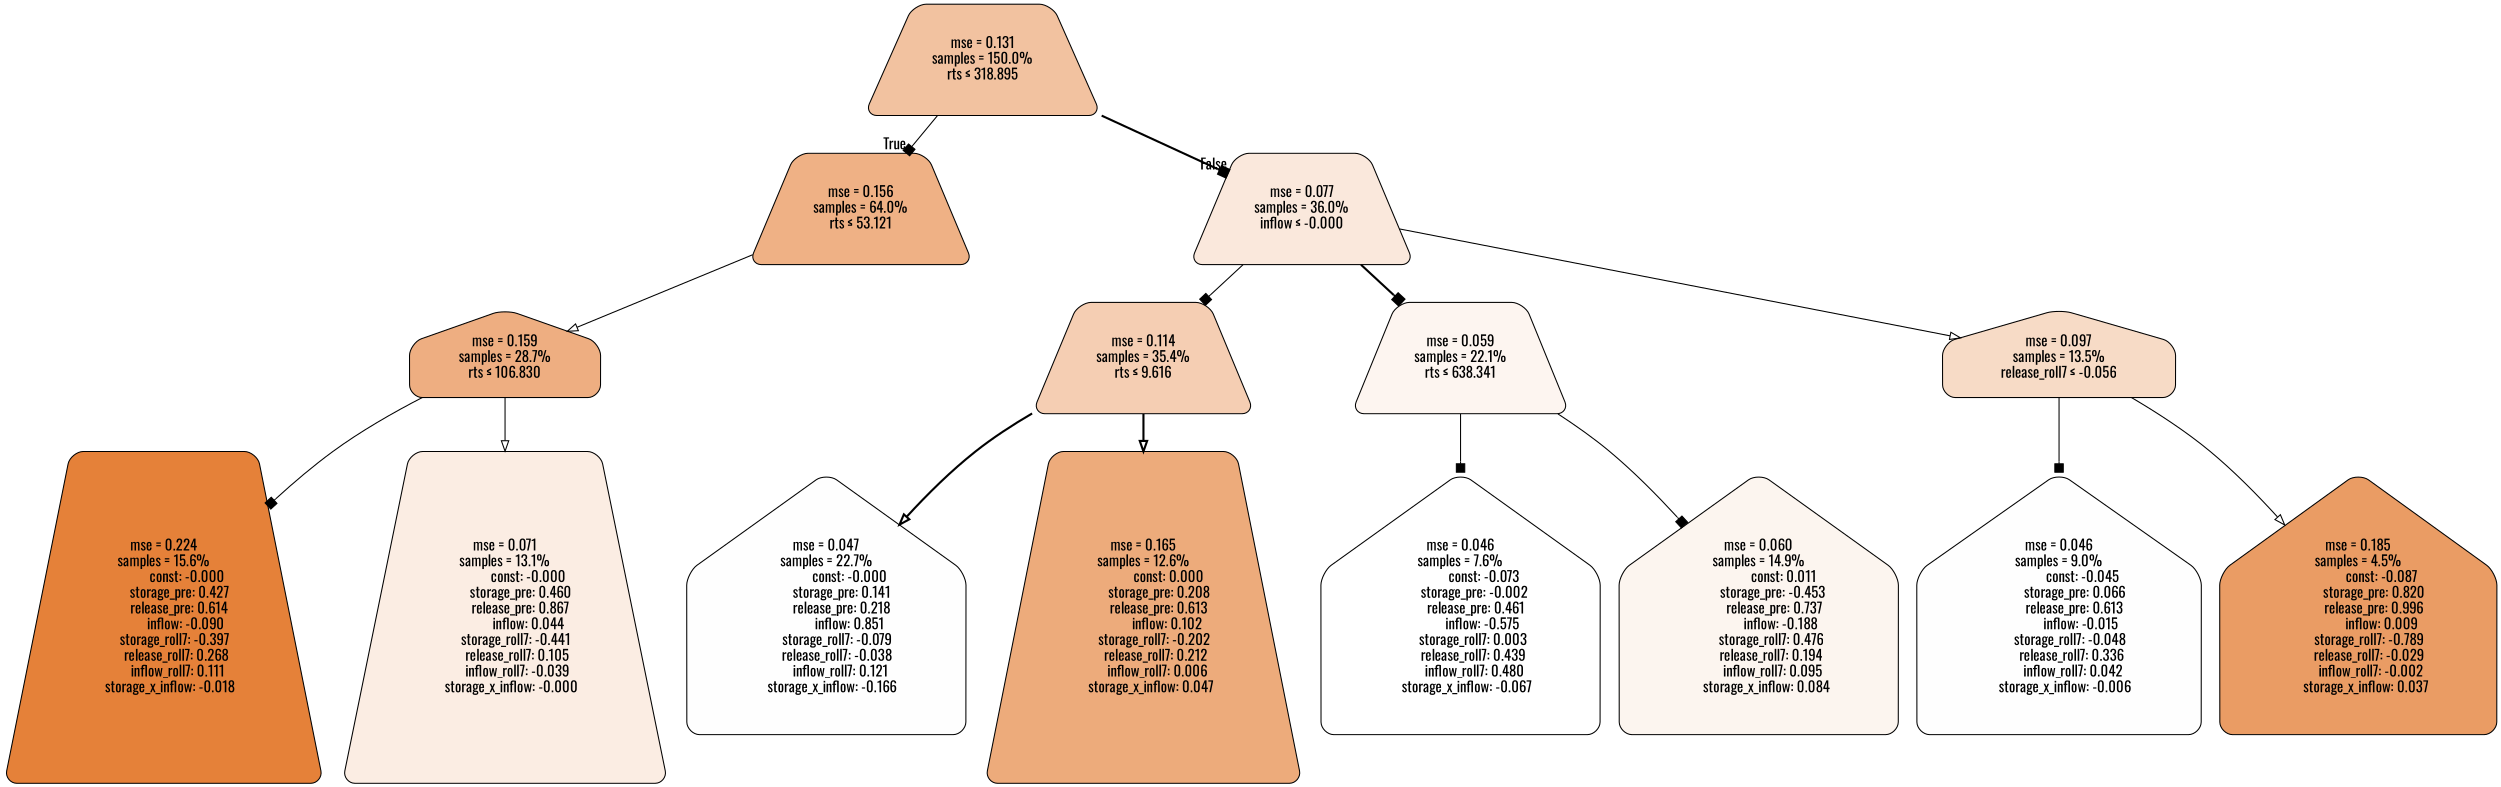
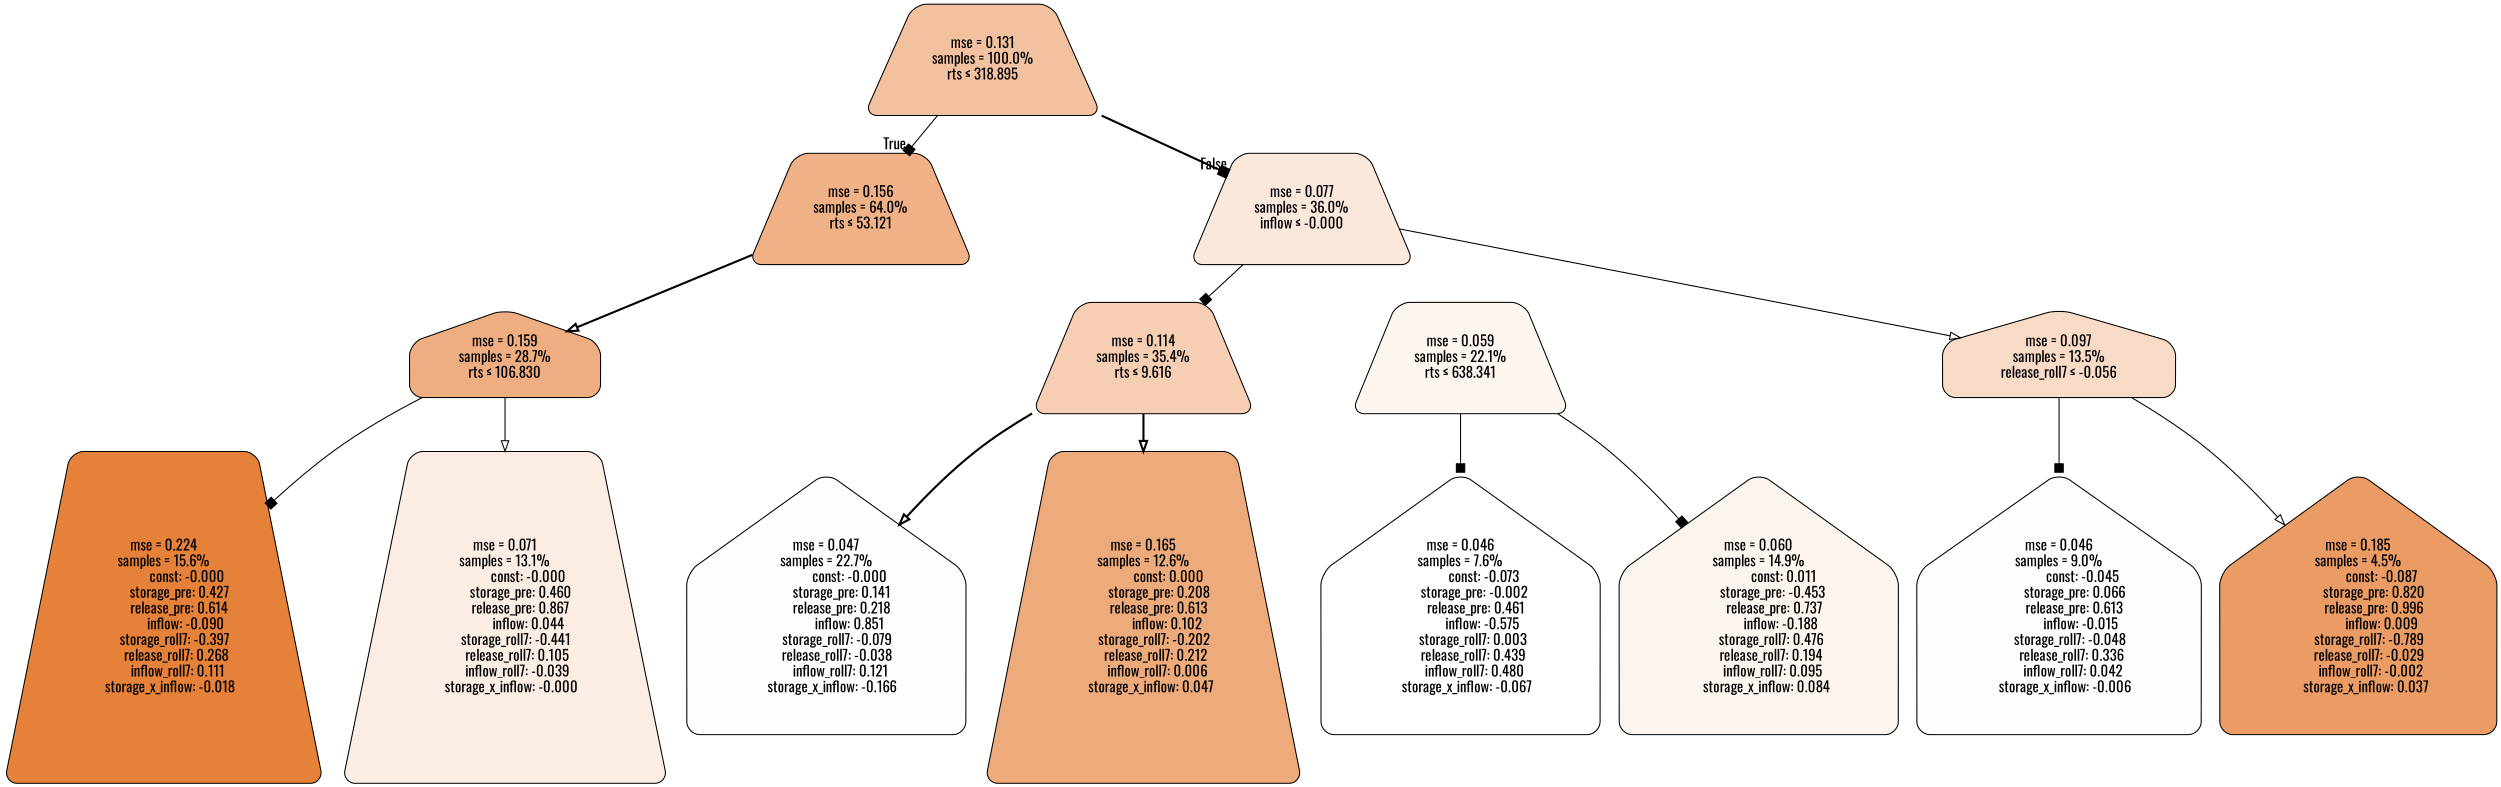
(983, 60) -> (983, 60)
(1377, 280) -> none
(665, 291) -> (665, 291)
